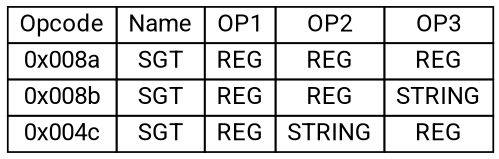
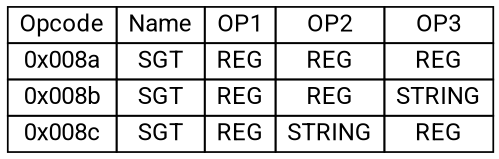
(62, 133) -> (62, 133)
